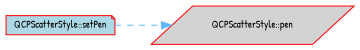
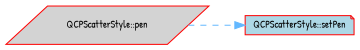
(138, 25) -> (212, 25)
